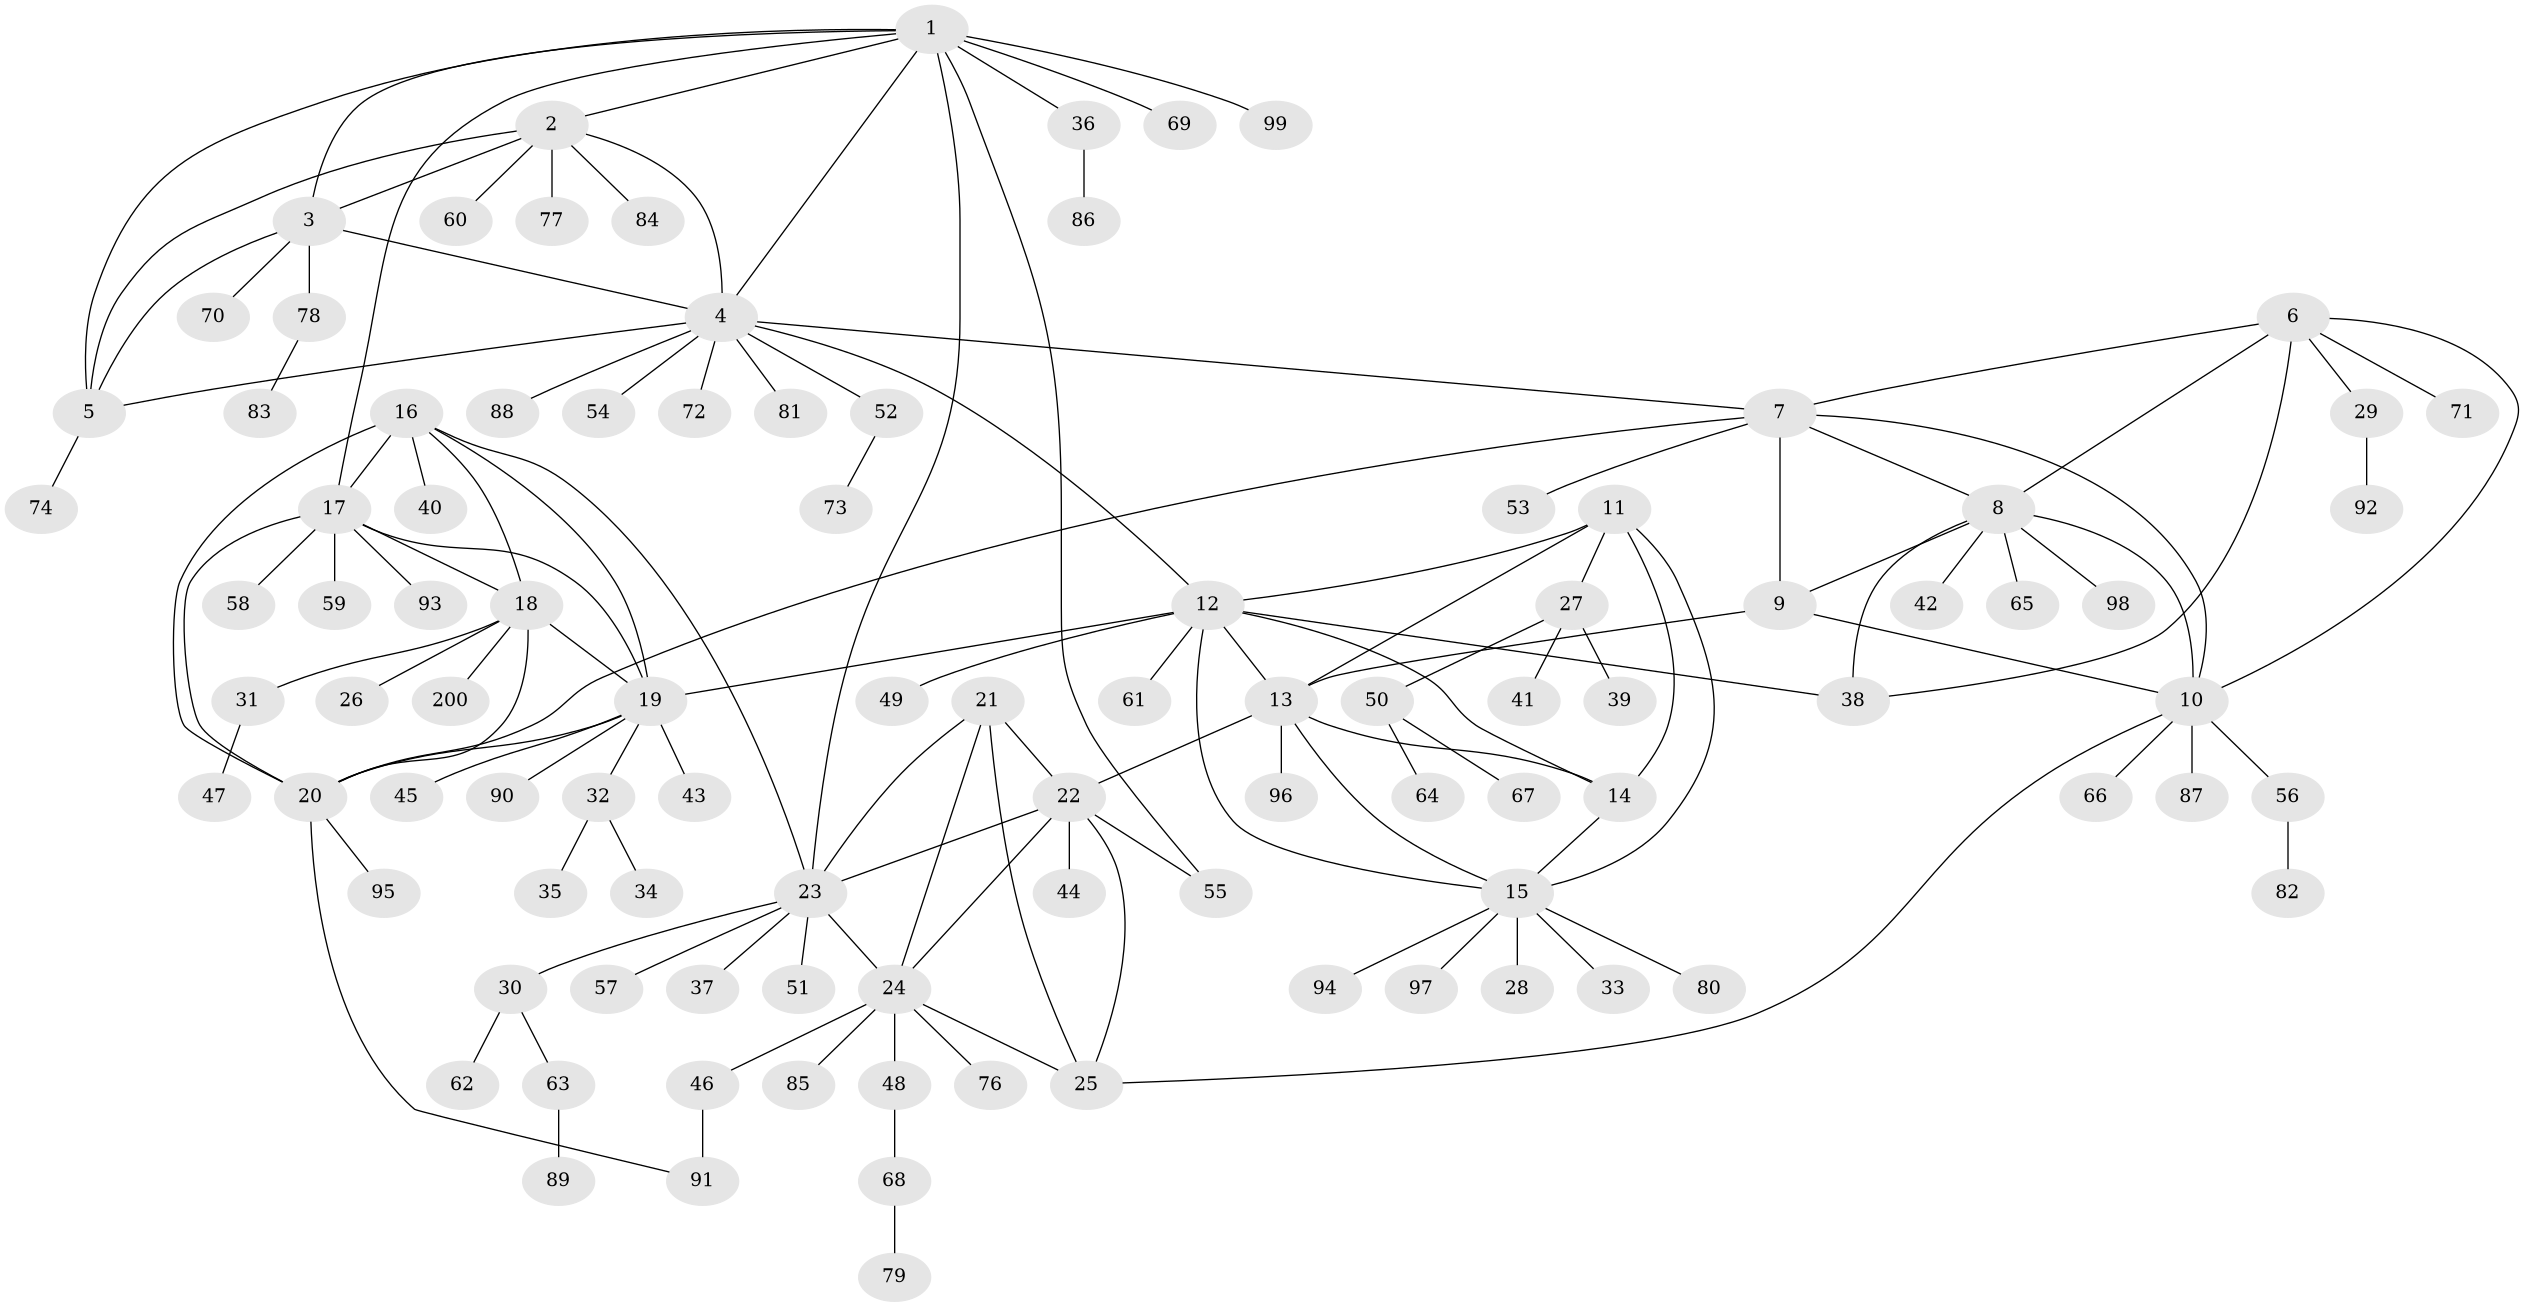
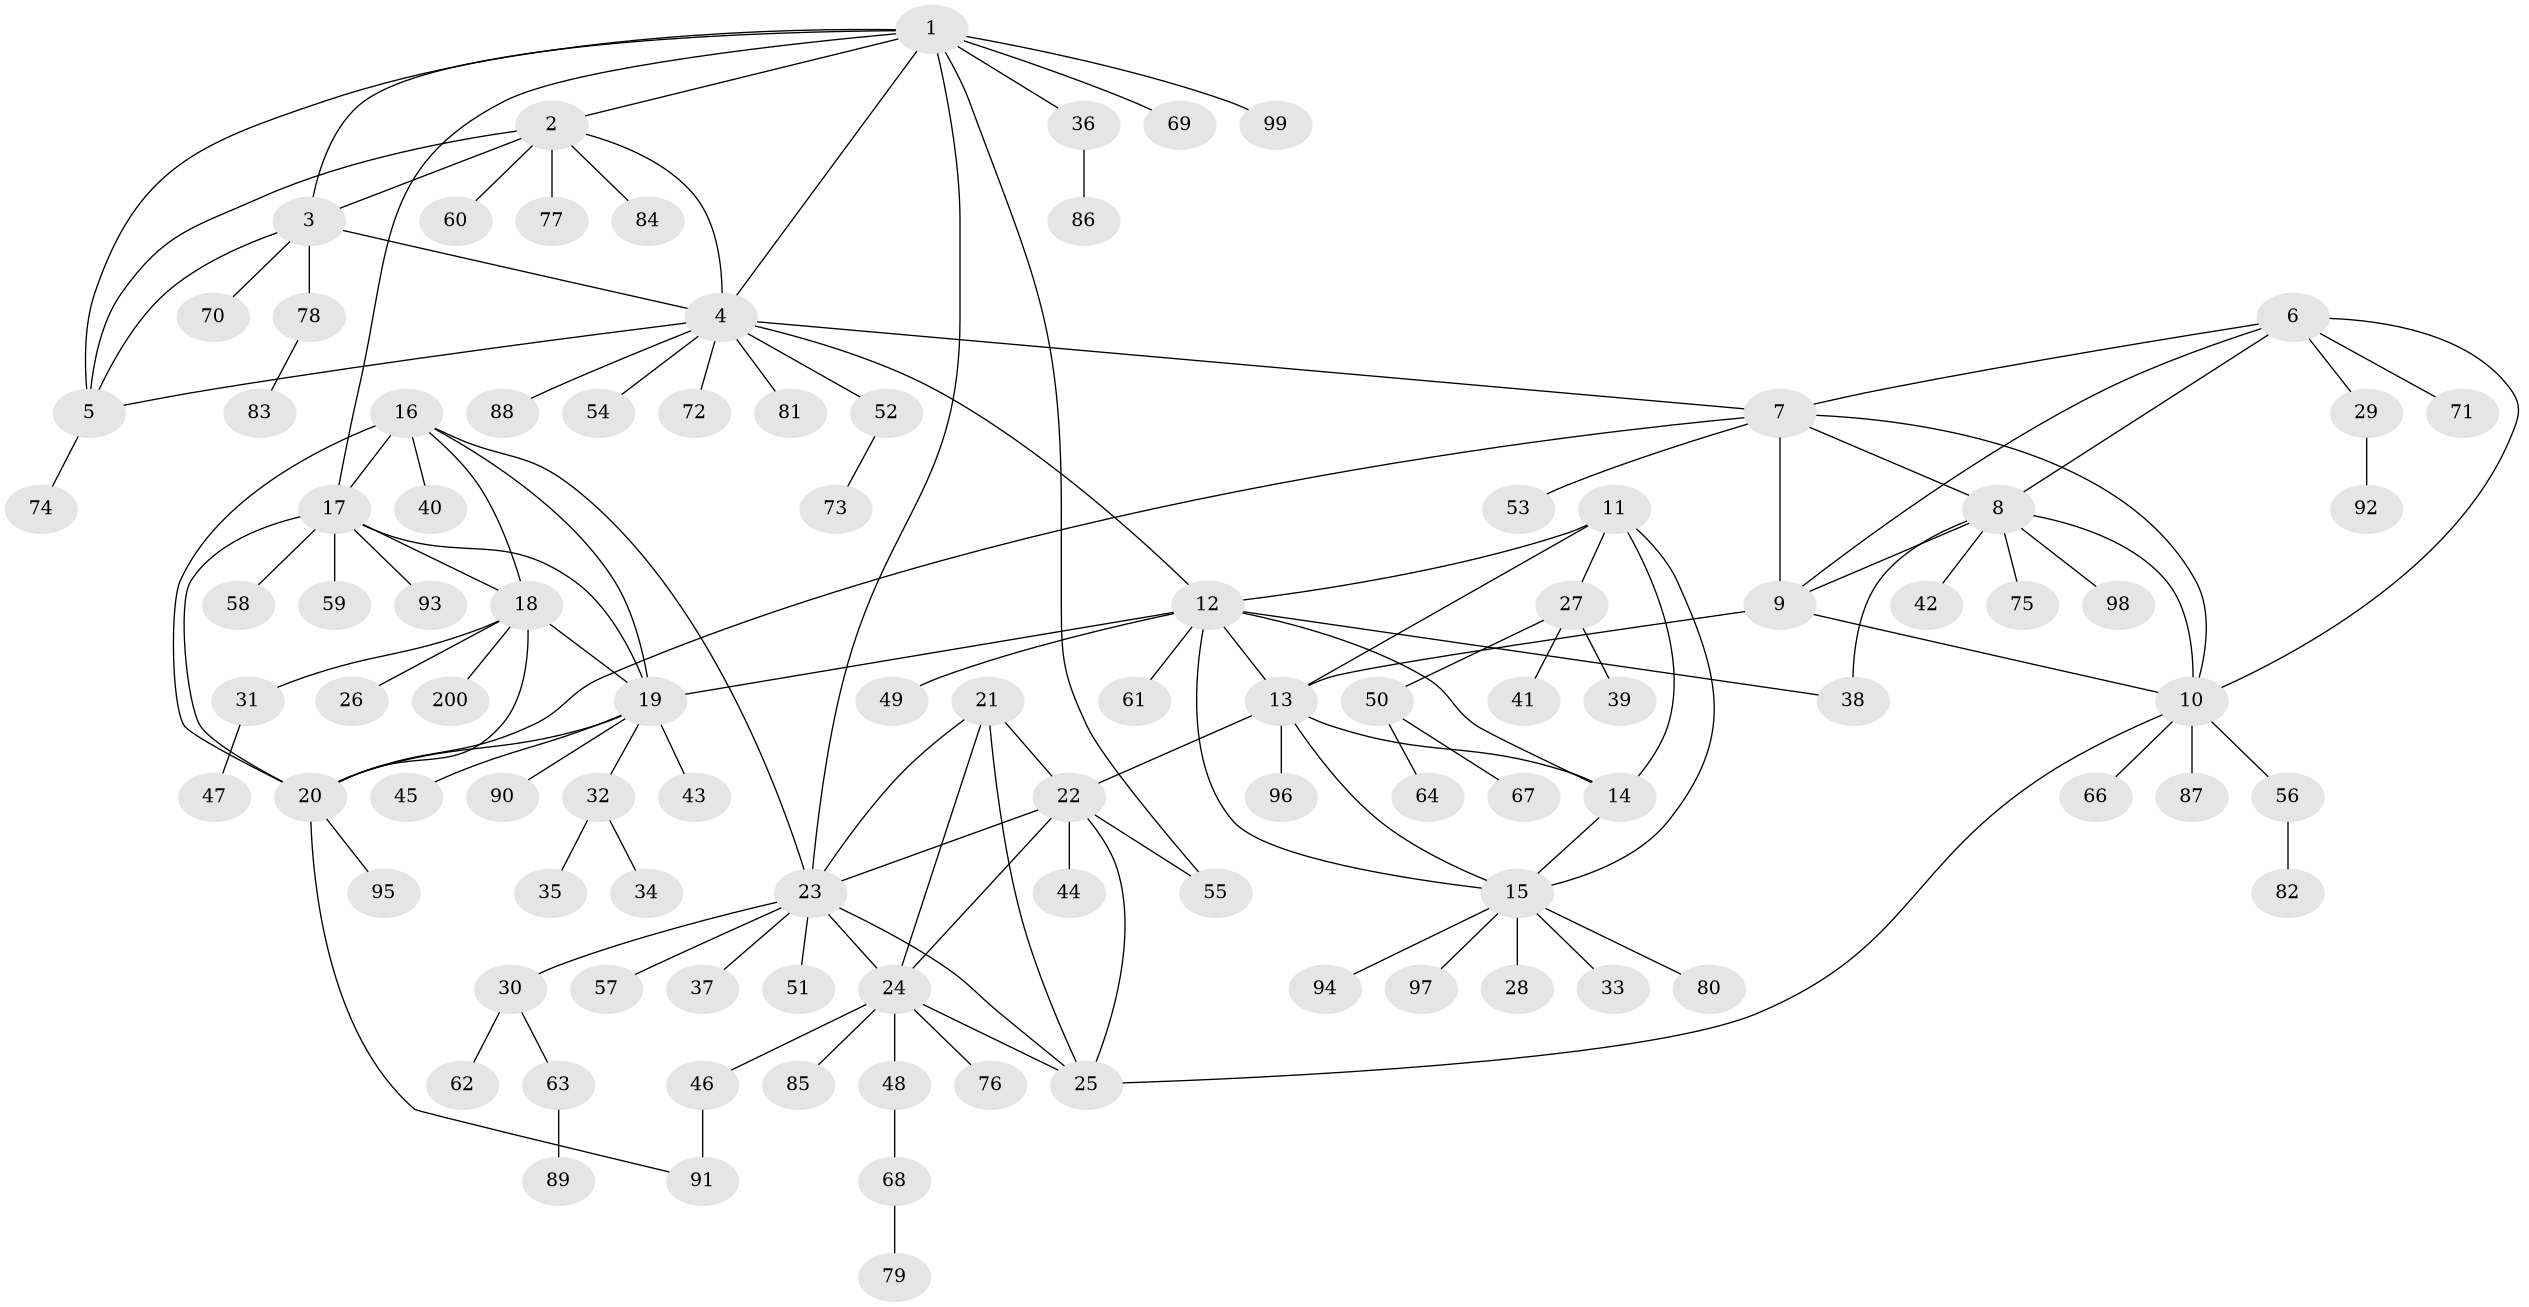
(2023, 605) -> (2023, 605)
(2167, 629) -> (2020, 436)
none -> (959, 977)
